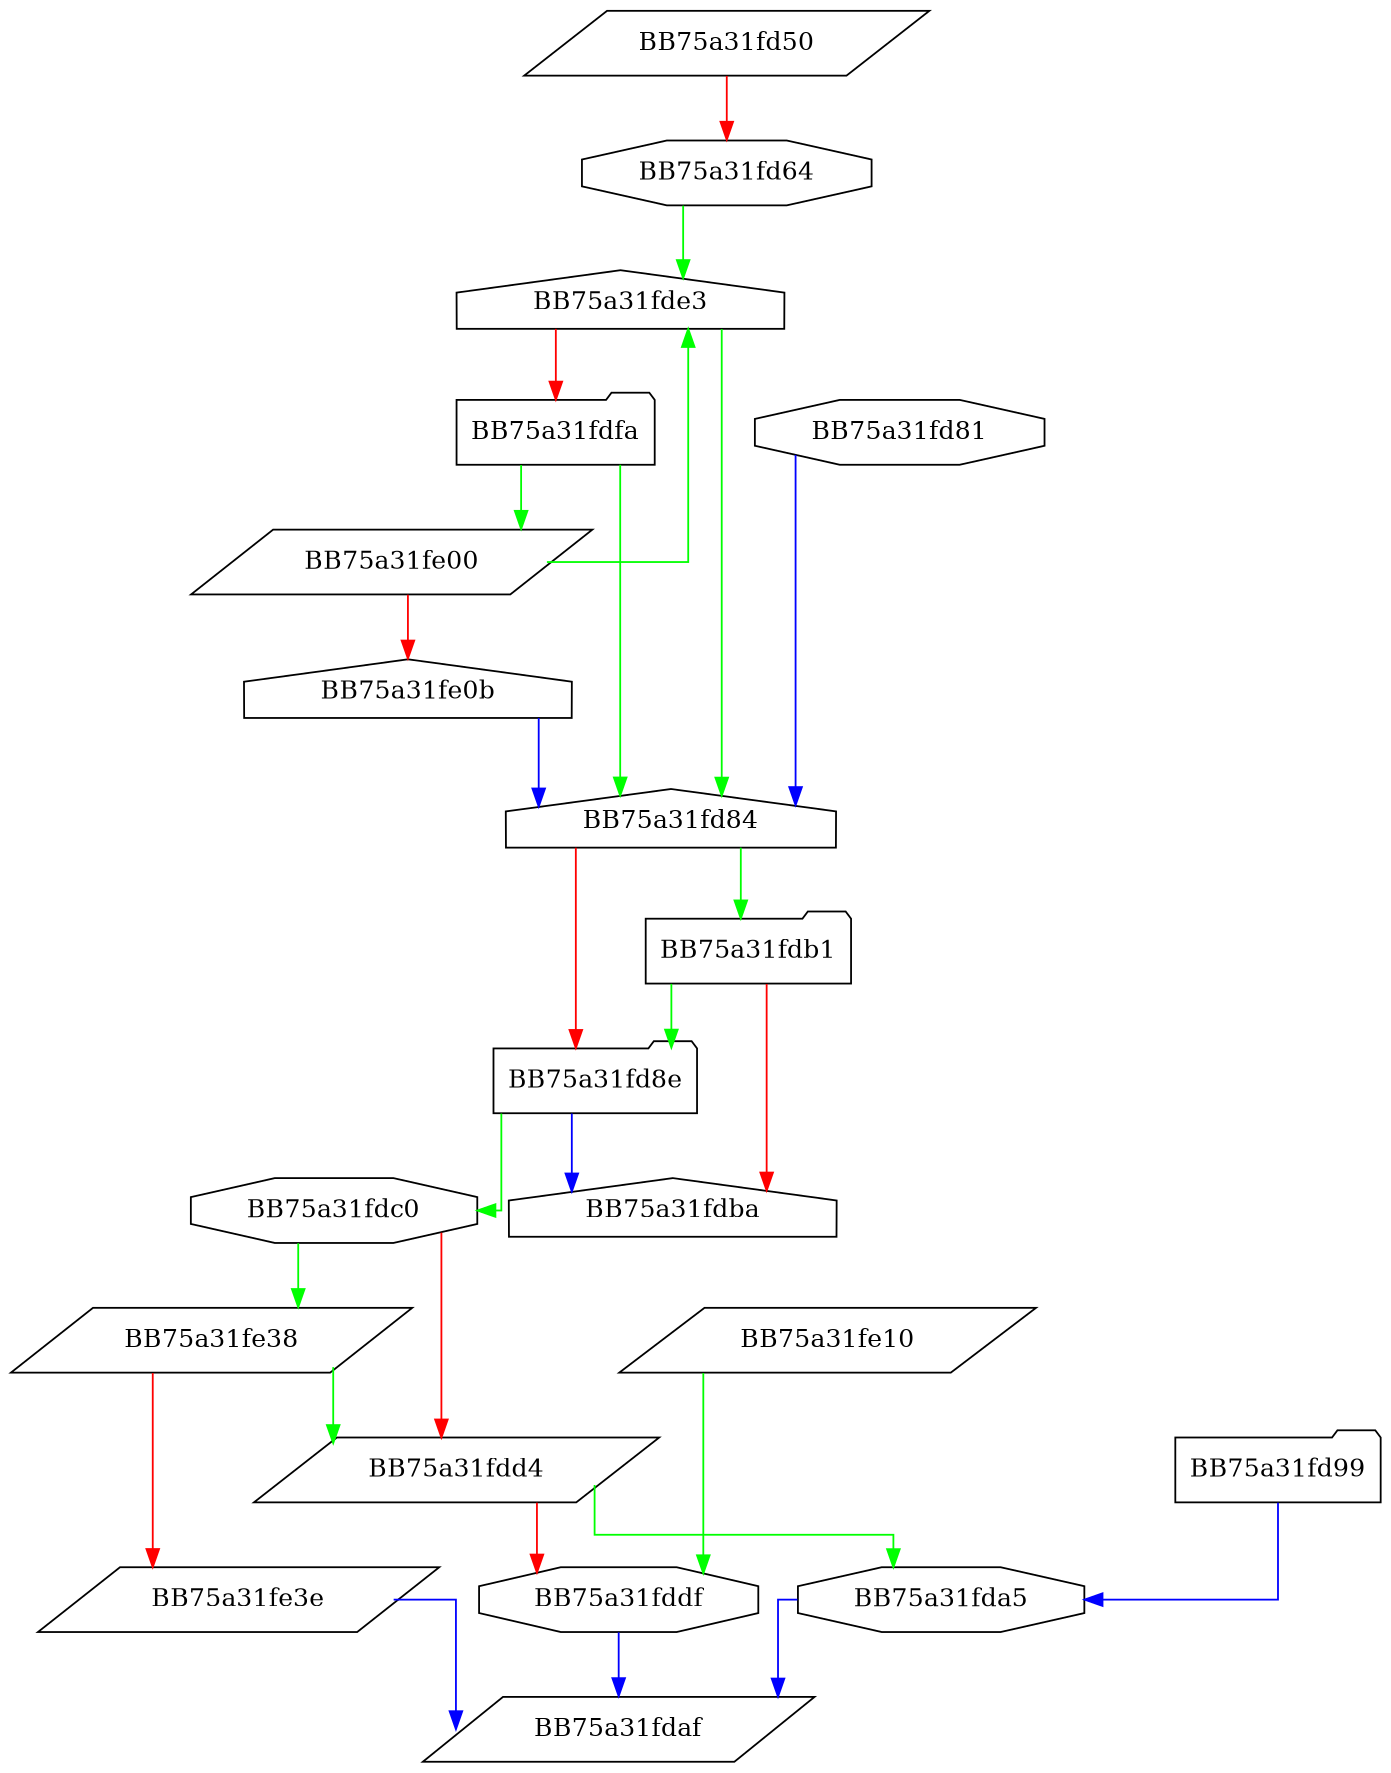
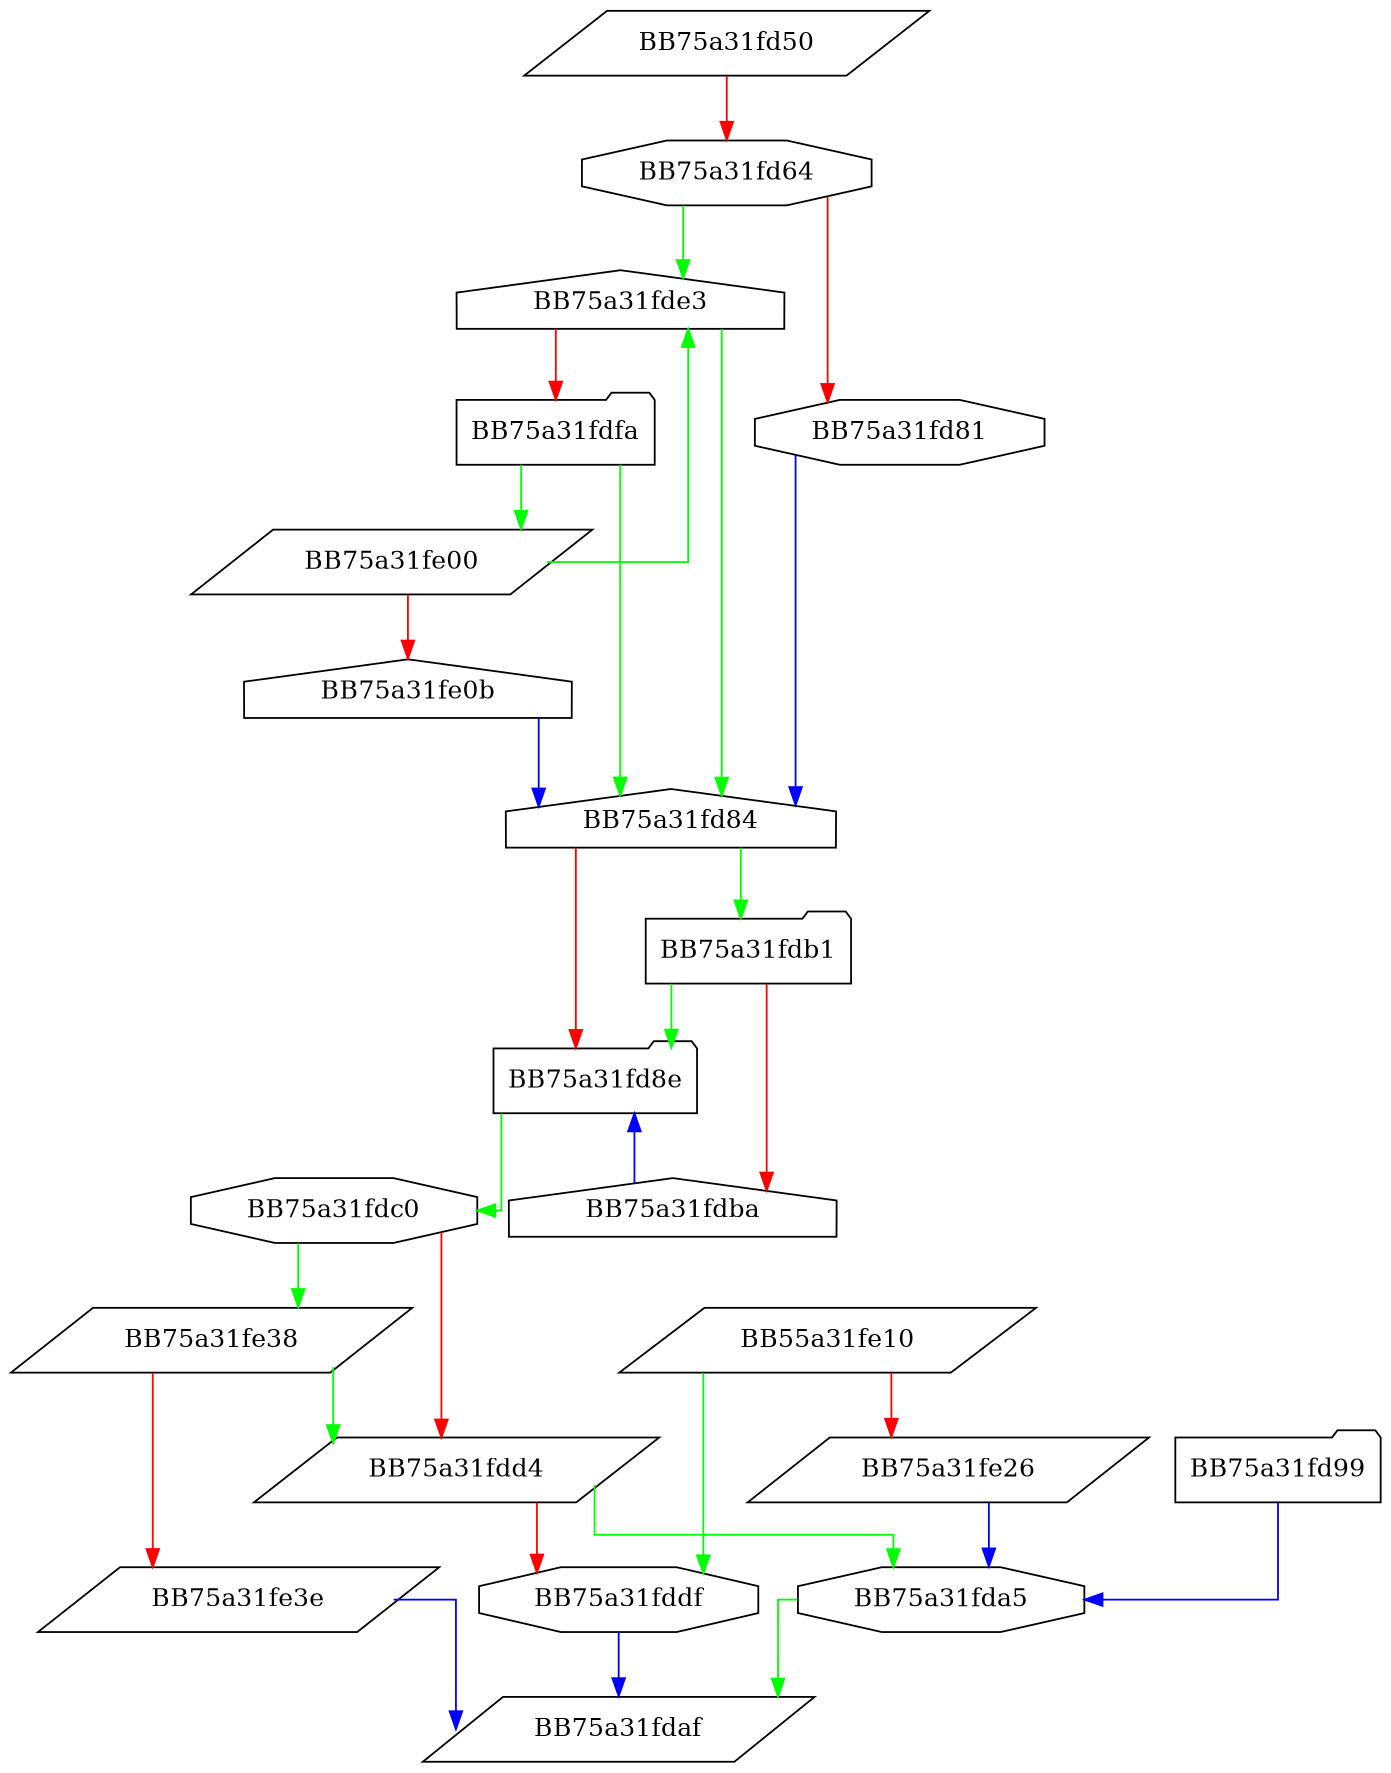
none -> (828, 290)
(572, 1144) -> (634, 1157)
(828, 1340) -> (828, 1340)
none -> (948, 1470)
(778, 1629) -> (778, 1629)
